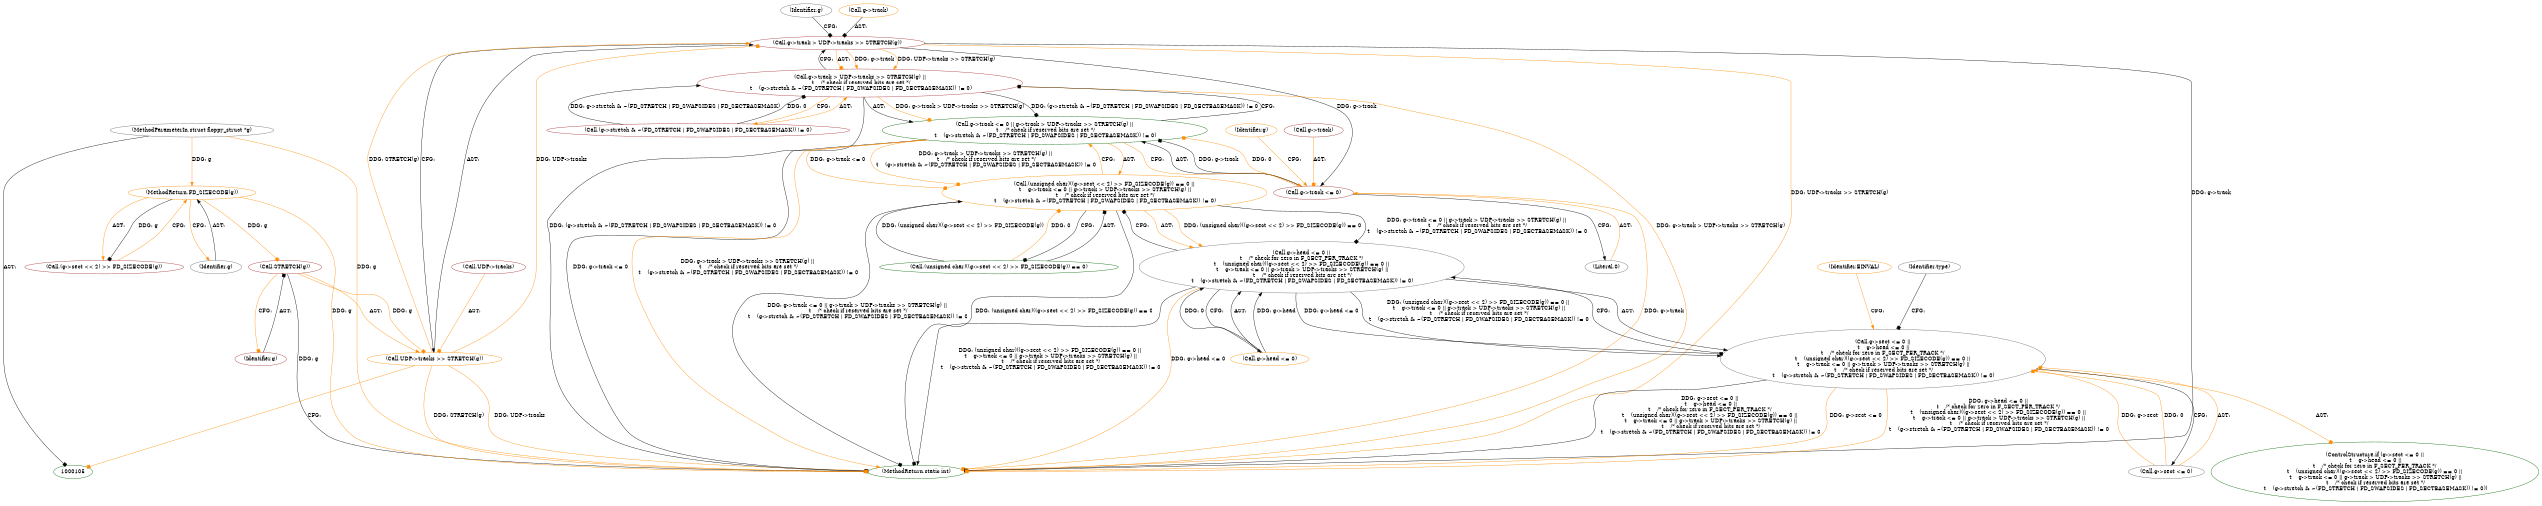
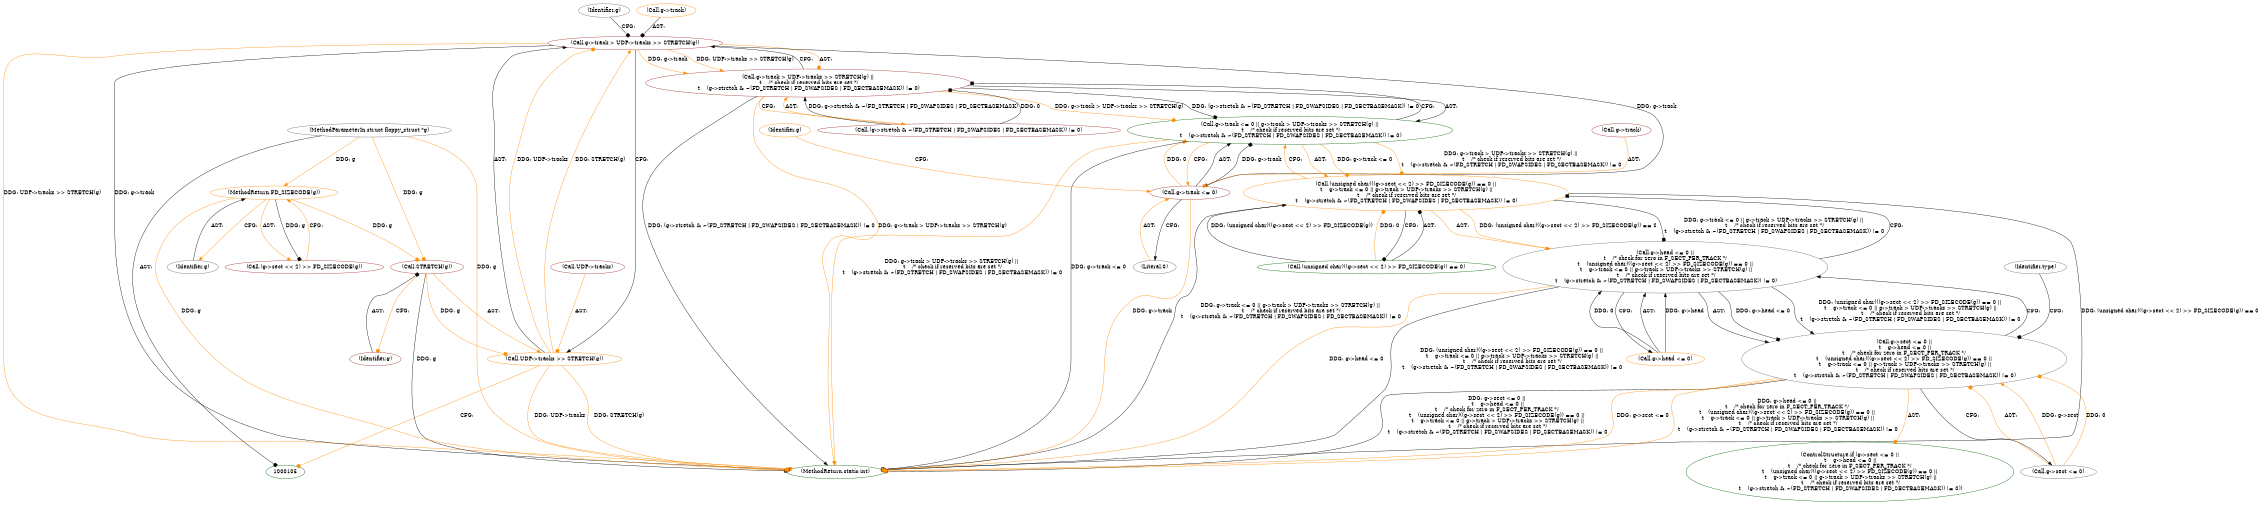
none -> (398, 197)
(1854, 267) -> none
